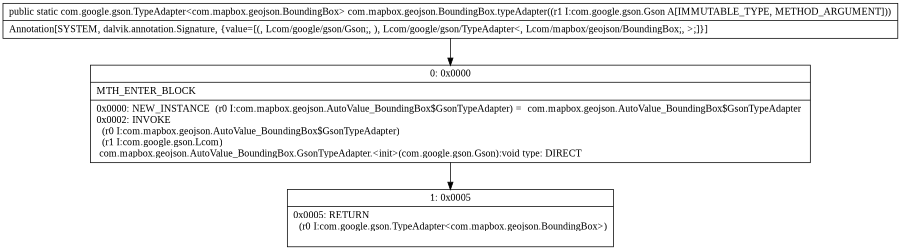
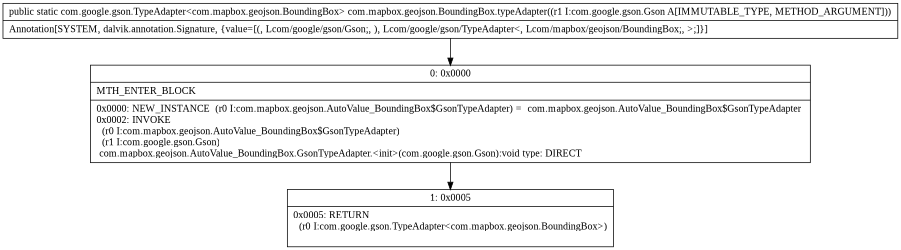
(160, 142) -> (158, 142)
